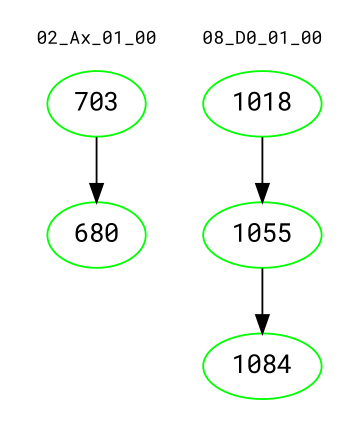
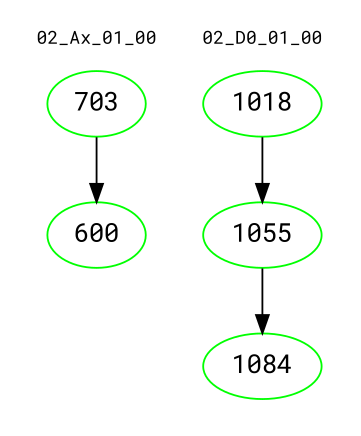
(263, 39) -> (263, 39)
(97, 235) -> (97, 235)
